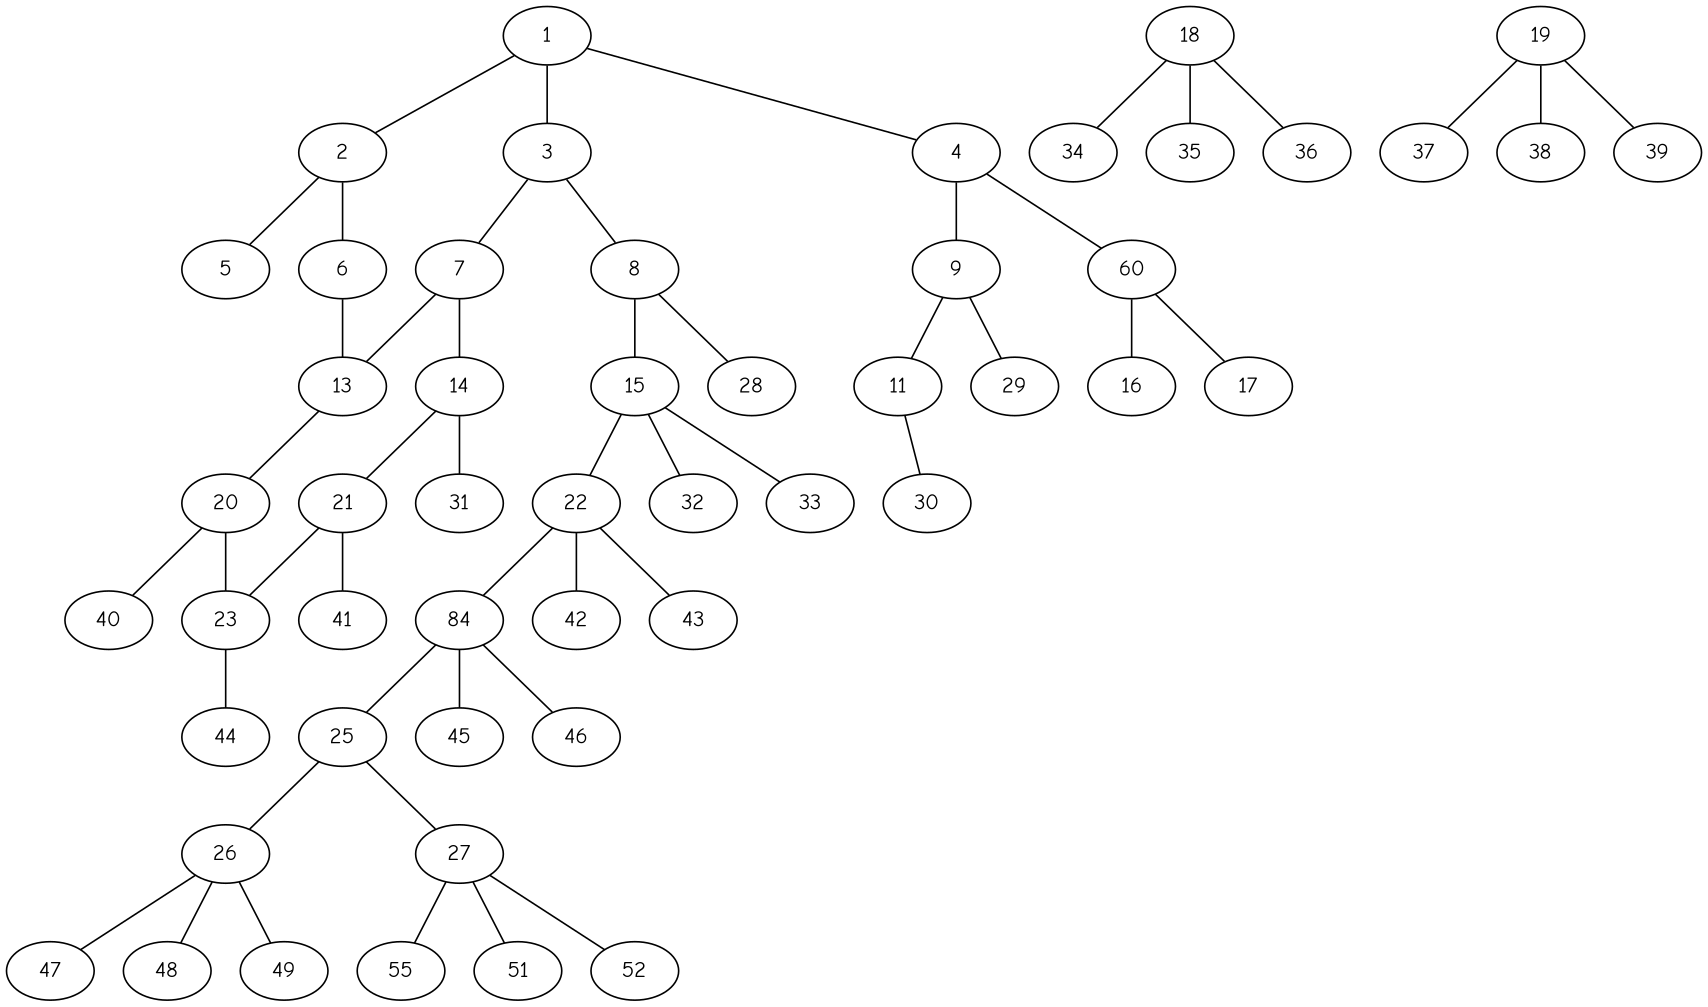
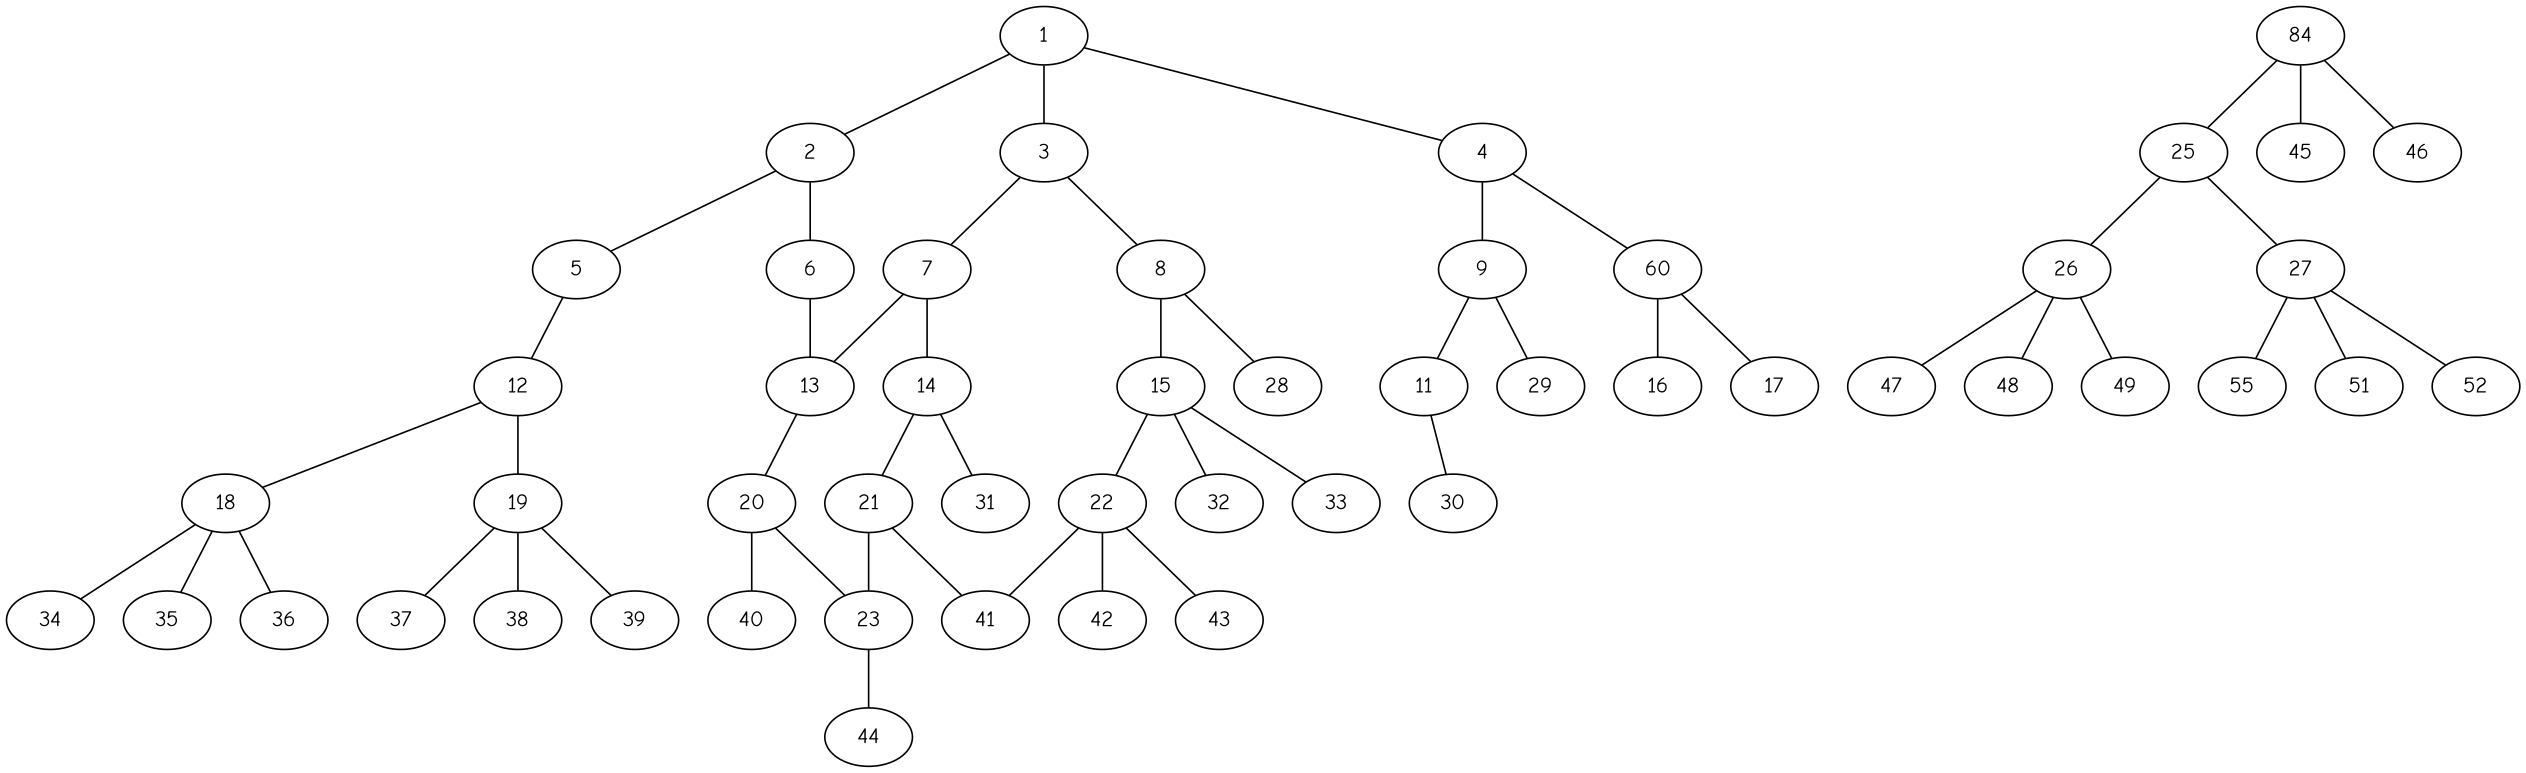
none -> (518, 386)
(518, 562) -> (1044, 562)
